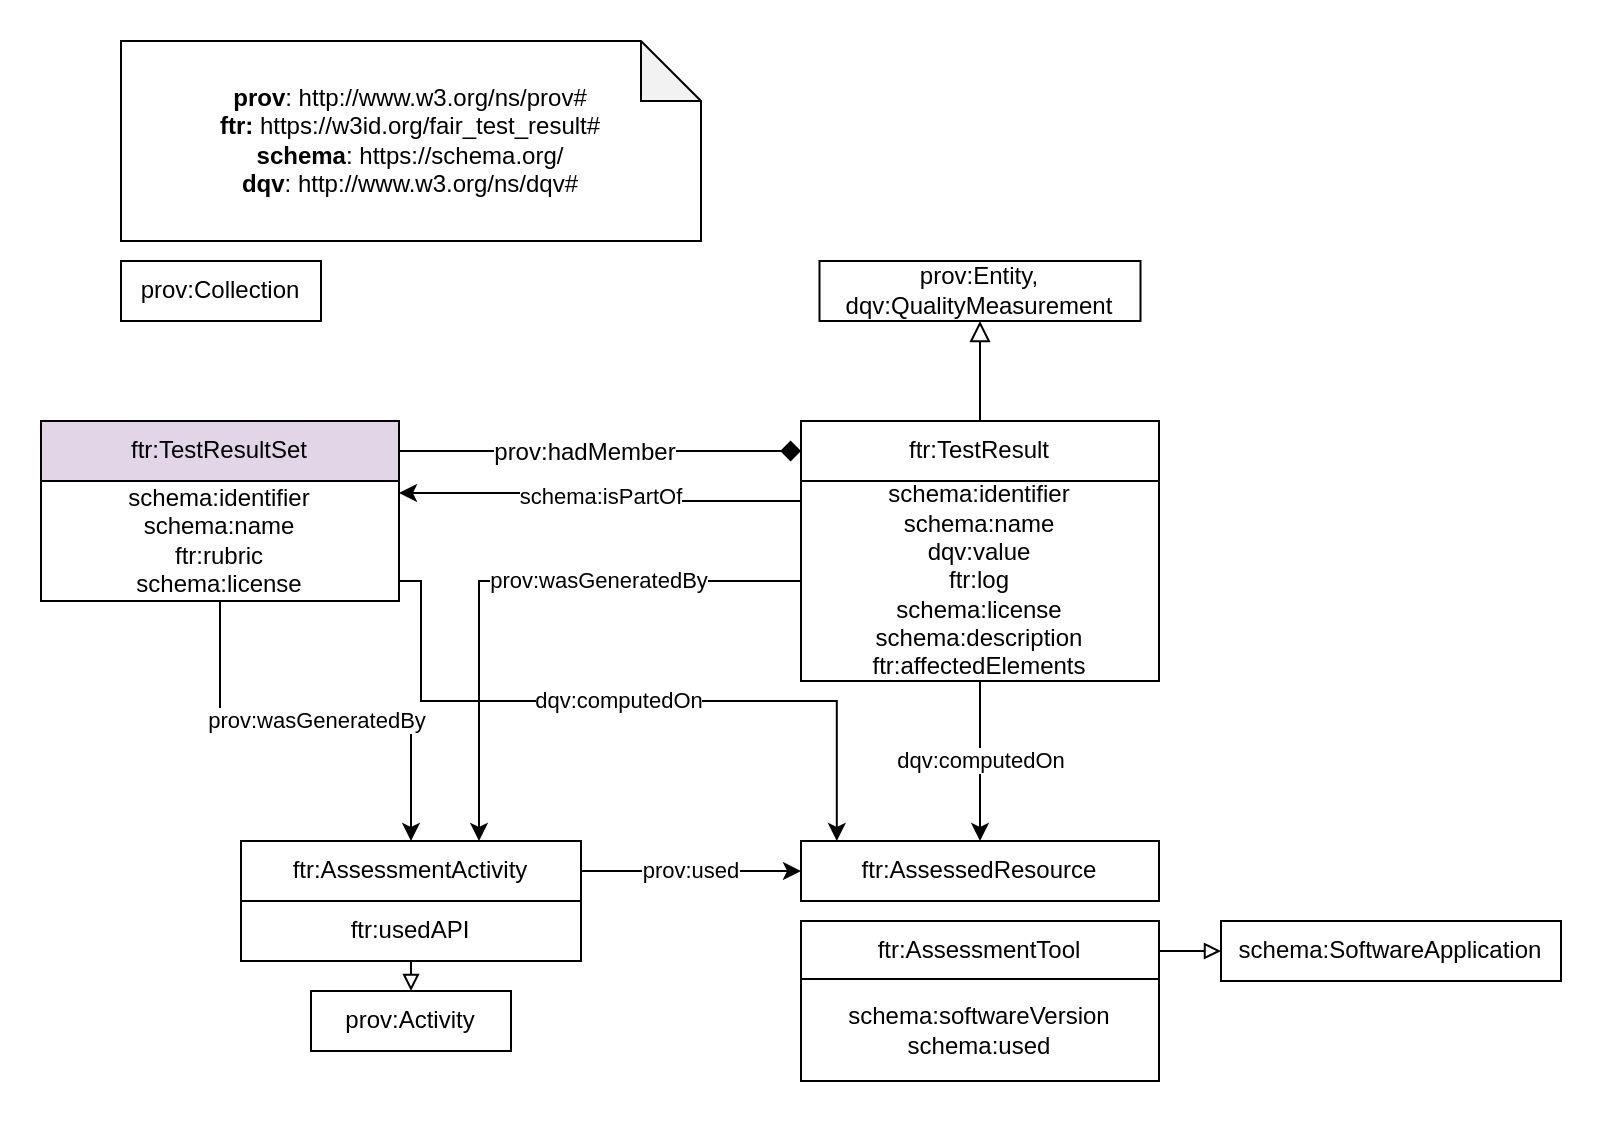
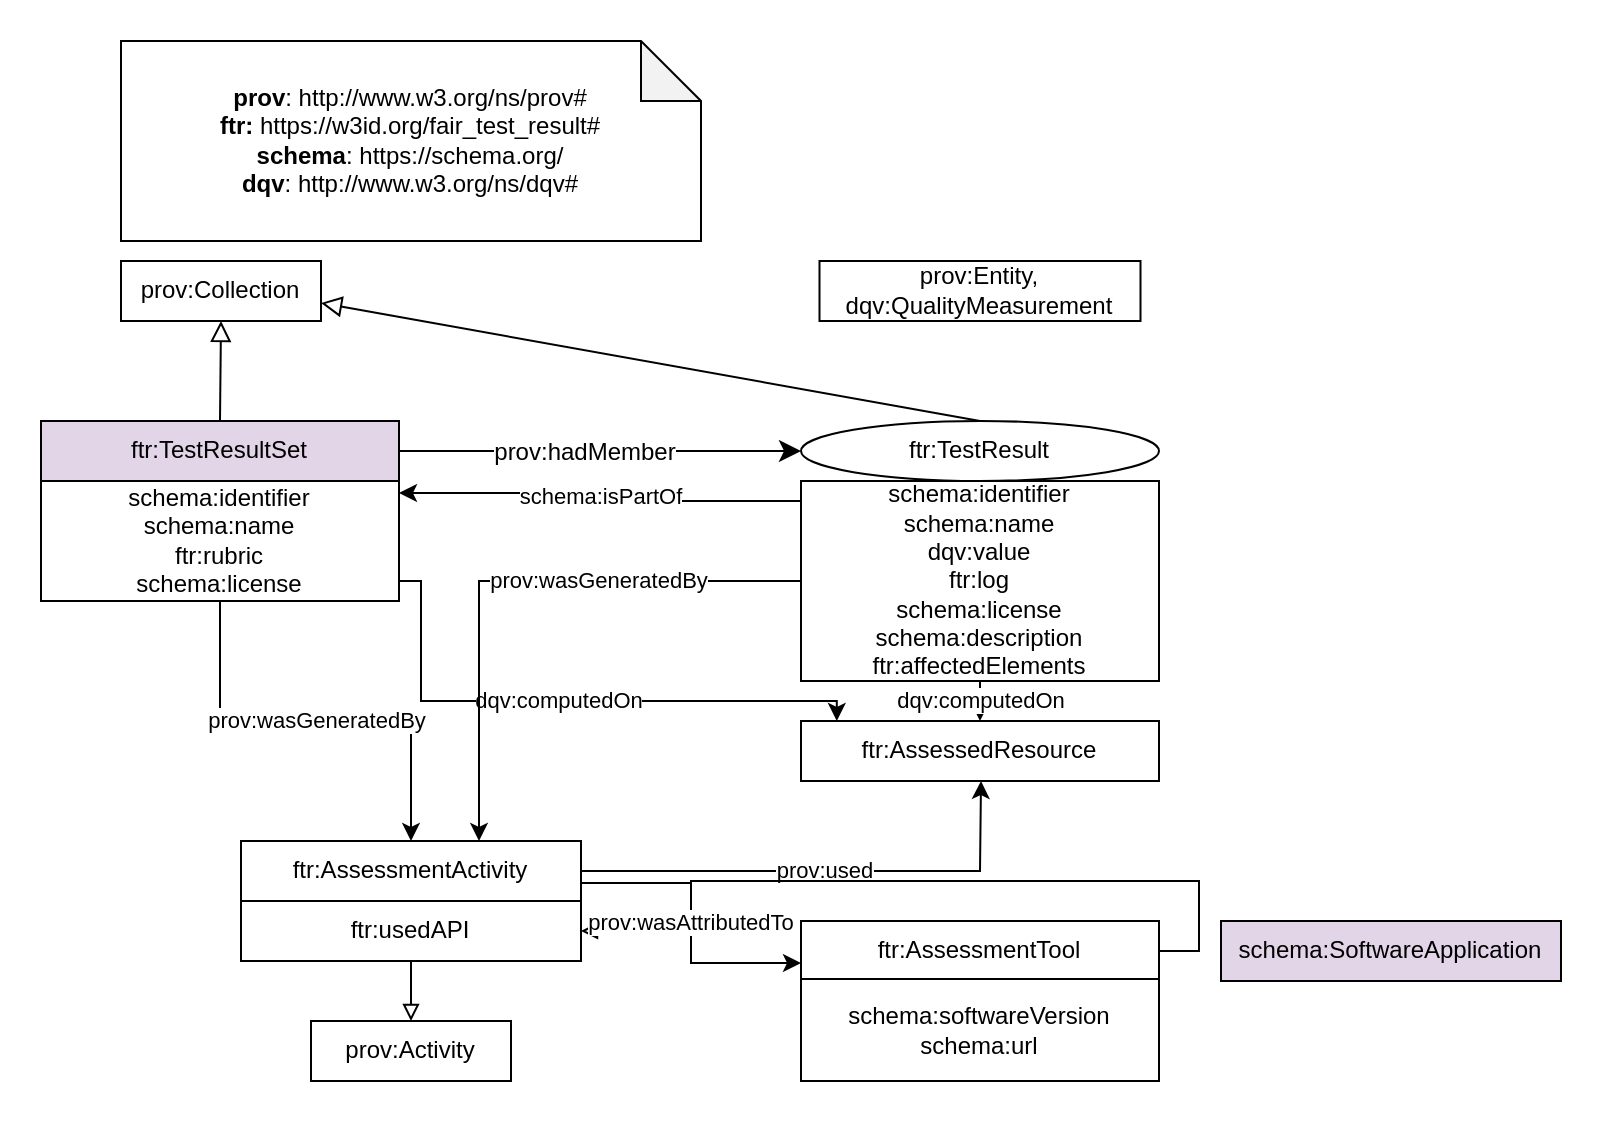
none -> (220, 382)
(980, 382) -> (661, 364)
(781, 451) -> (782, 451)
(980, 451) -> (980, 451)
(980, 871) -> (980, 751)
(1200, 951) -> (982, 881)
(1391, 951) -> (1391, 951)
none -> (725, 963)
(411, 1021) -> (411, 1051)
(980, 1031) -> (980, 1031)
